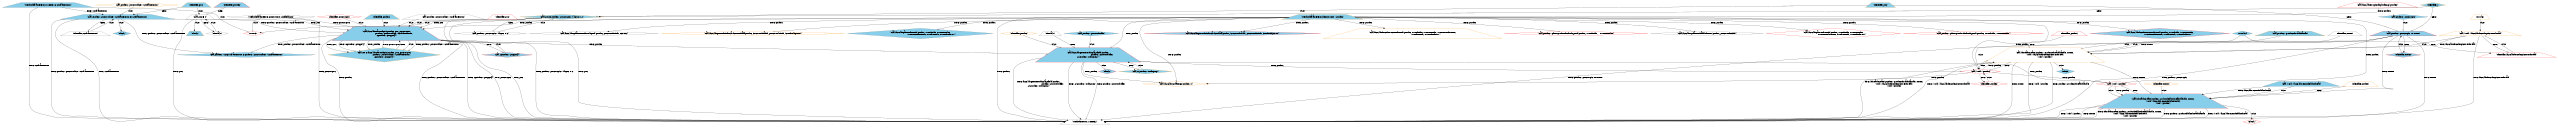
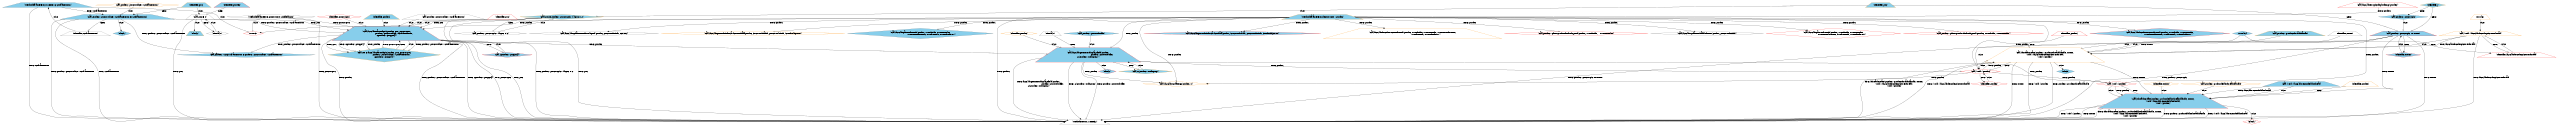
(1514, 13) -> (2419, 11)
(102, 26) -> (59, 24)
none -> (2221, 84)
